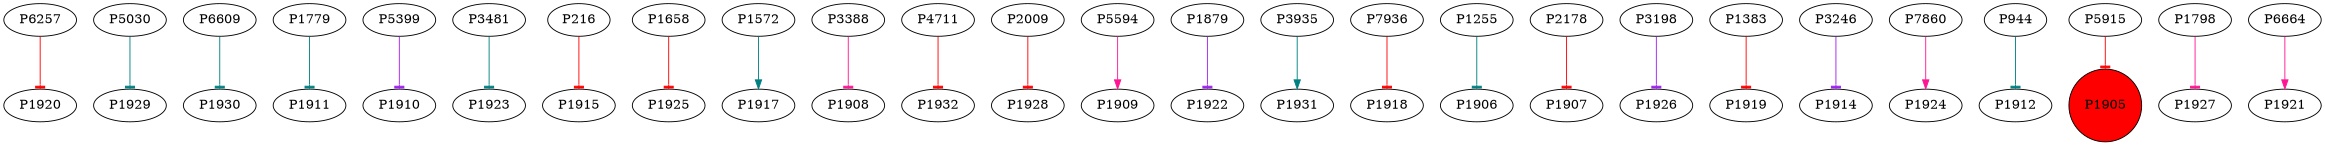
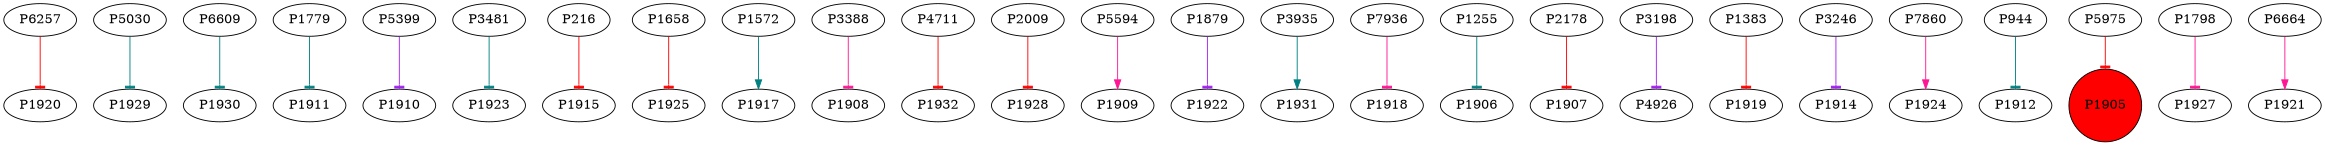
(2105, 20) -> (2105, 20)
(1387, 60) -> (1387, 60)
(1656, 105) -> (1656, 105)
